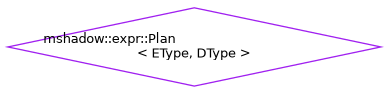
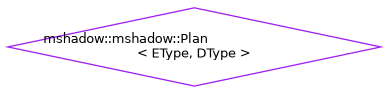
(194, 47) -> (194, 47)
